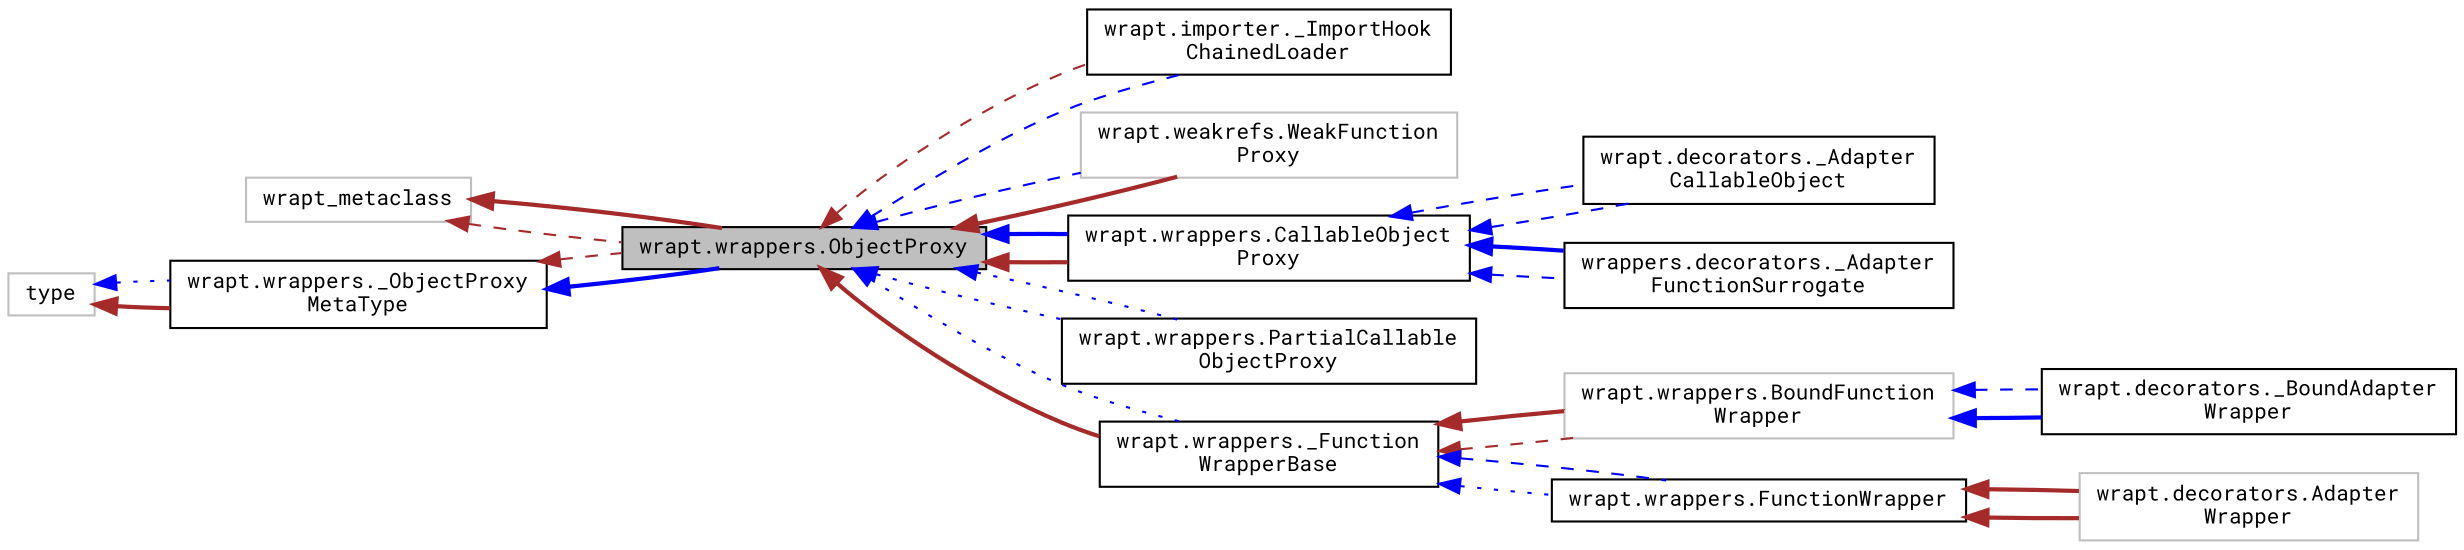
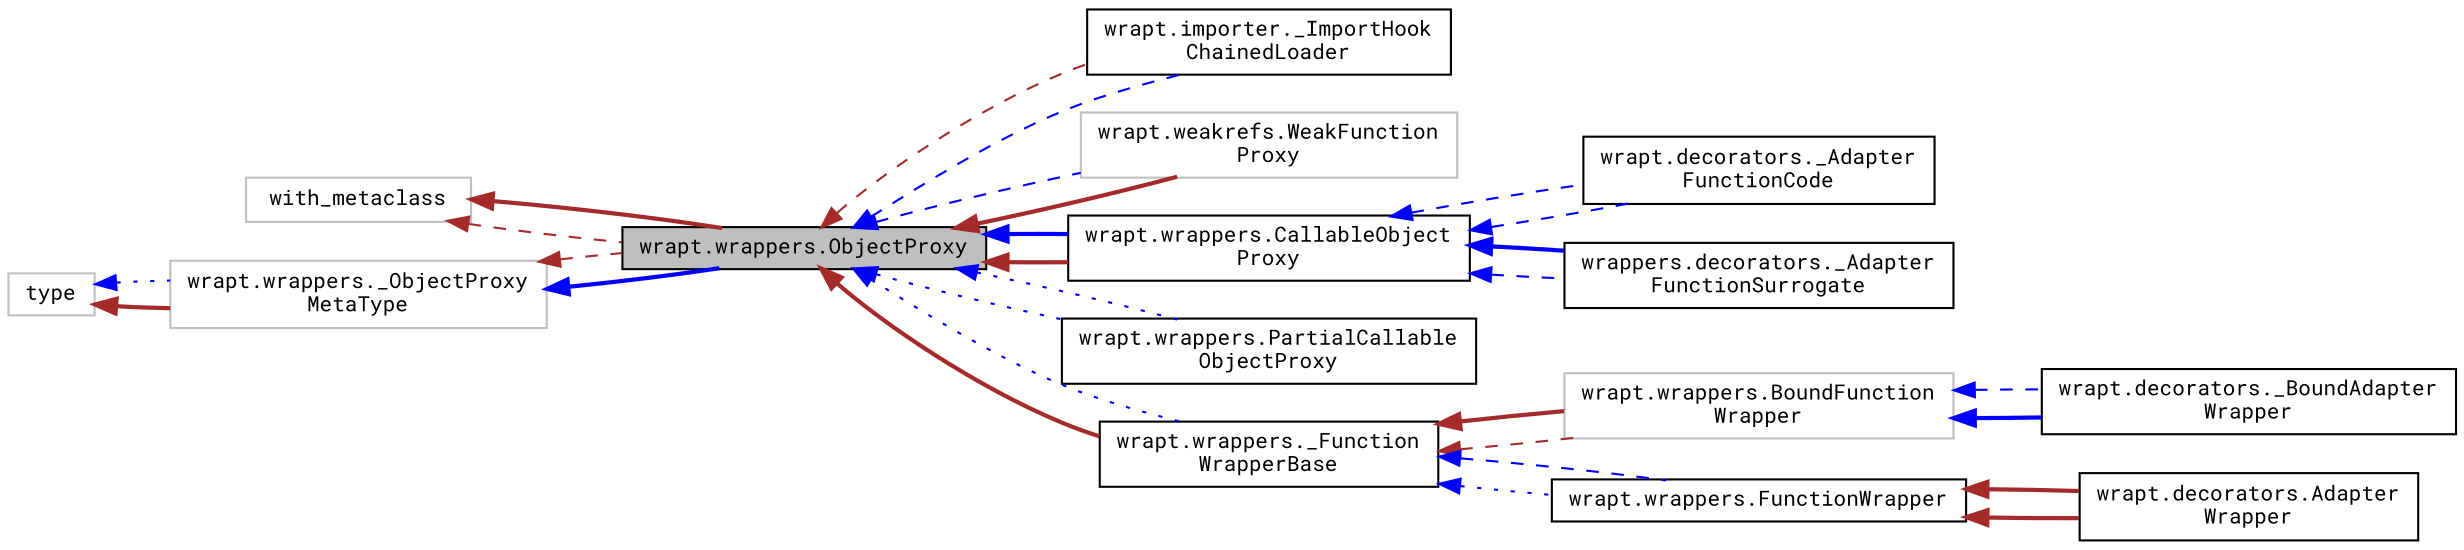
(1759, 170) -> (1759, 170)
(359, 200) -> (359, 200)
(359, 294) -> (359, 294)
(2249, 507) -> (2249, 507)
